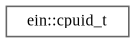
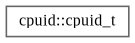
(68, 21) -> (68, 21)
